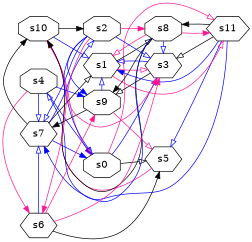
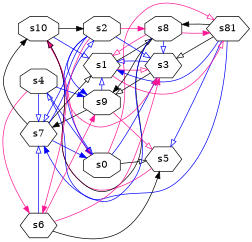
(228, 29) -> (228, 29)
(107, 191) -> (107, 191)
